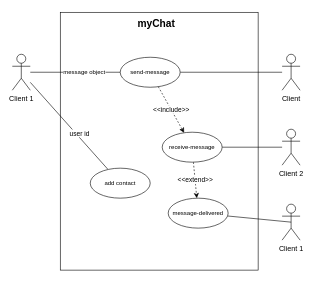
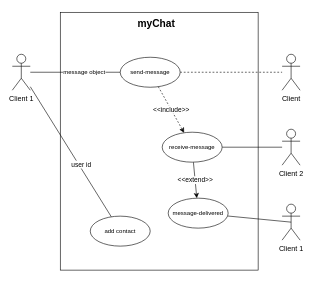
(231, 72) -> (231, 72)
(195, 177) -> (195, 177)
(120, 183) -> (120, 231)
